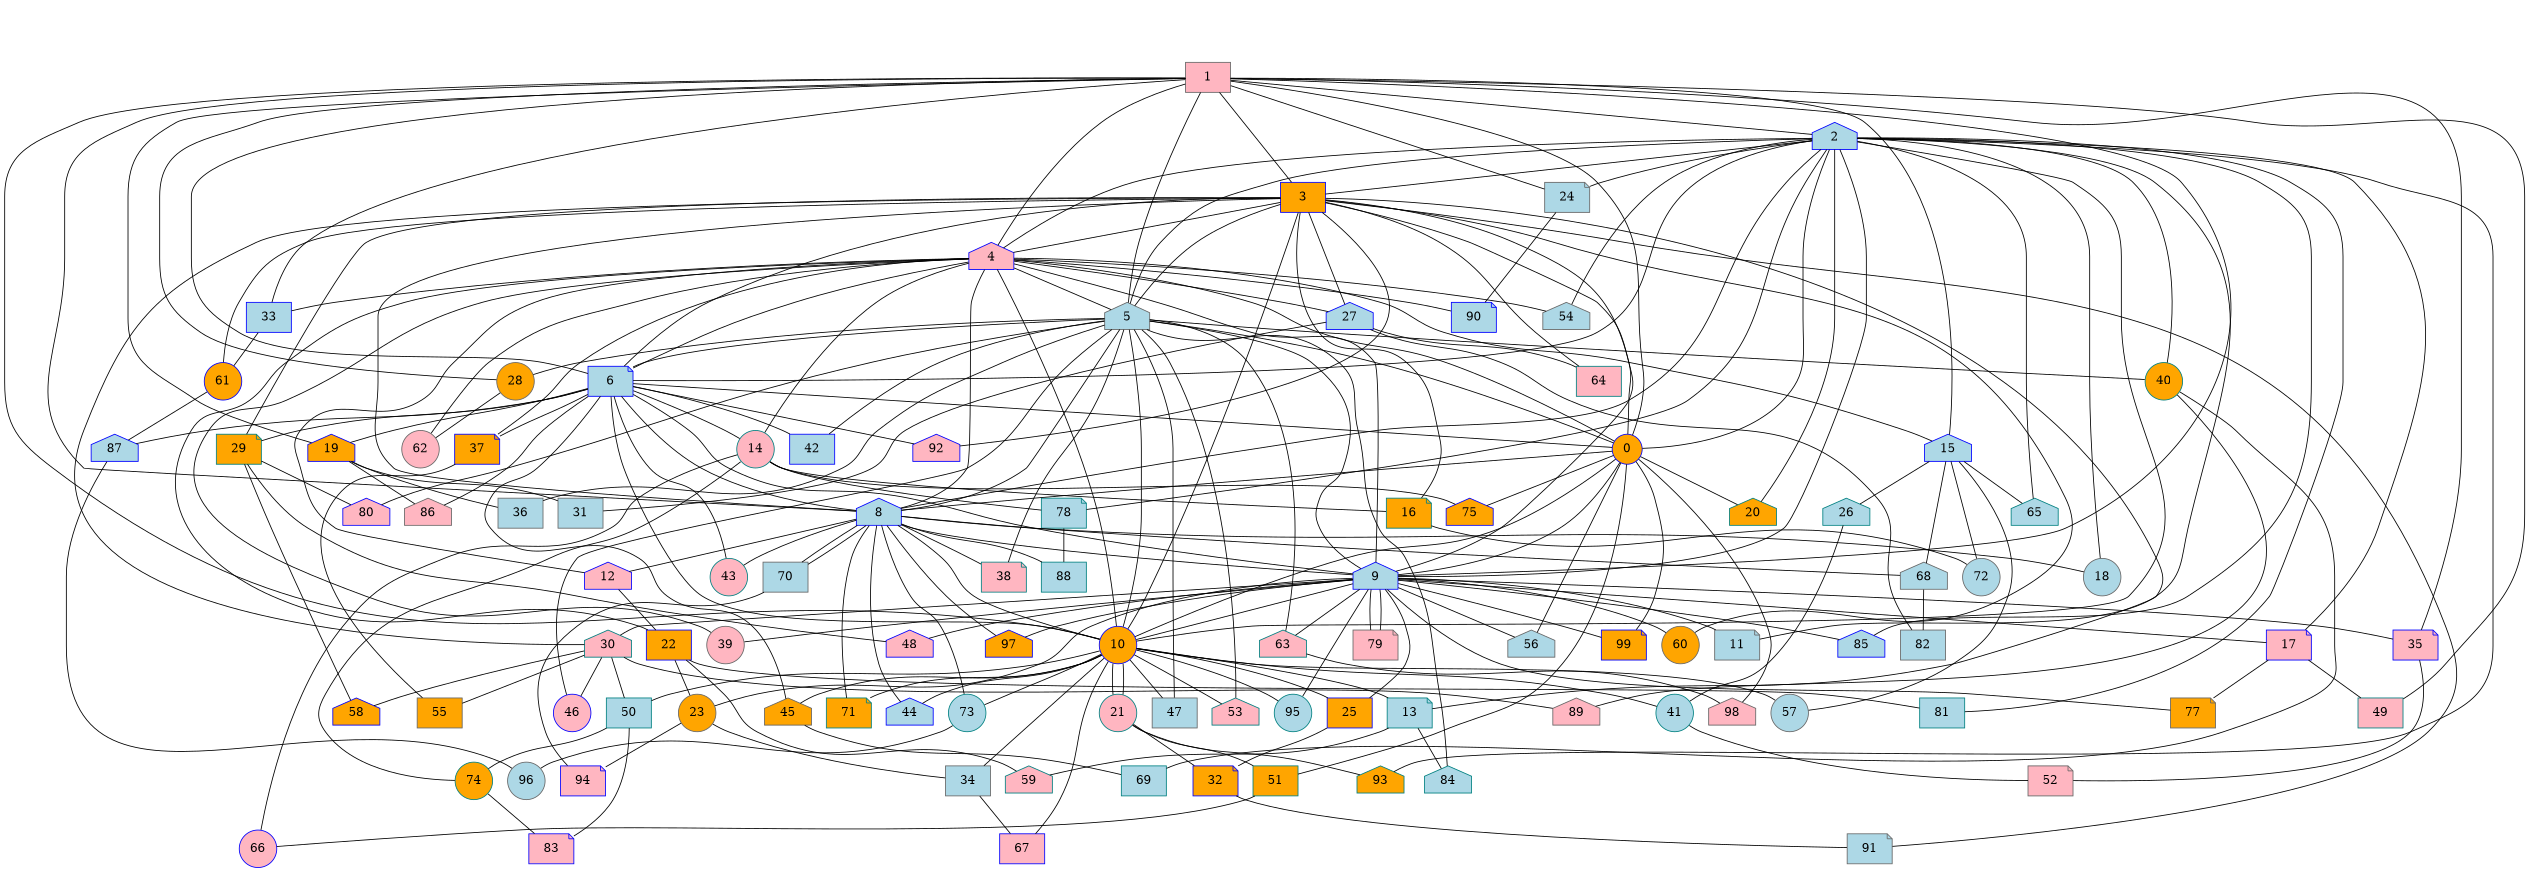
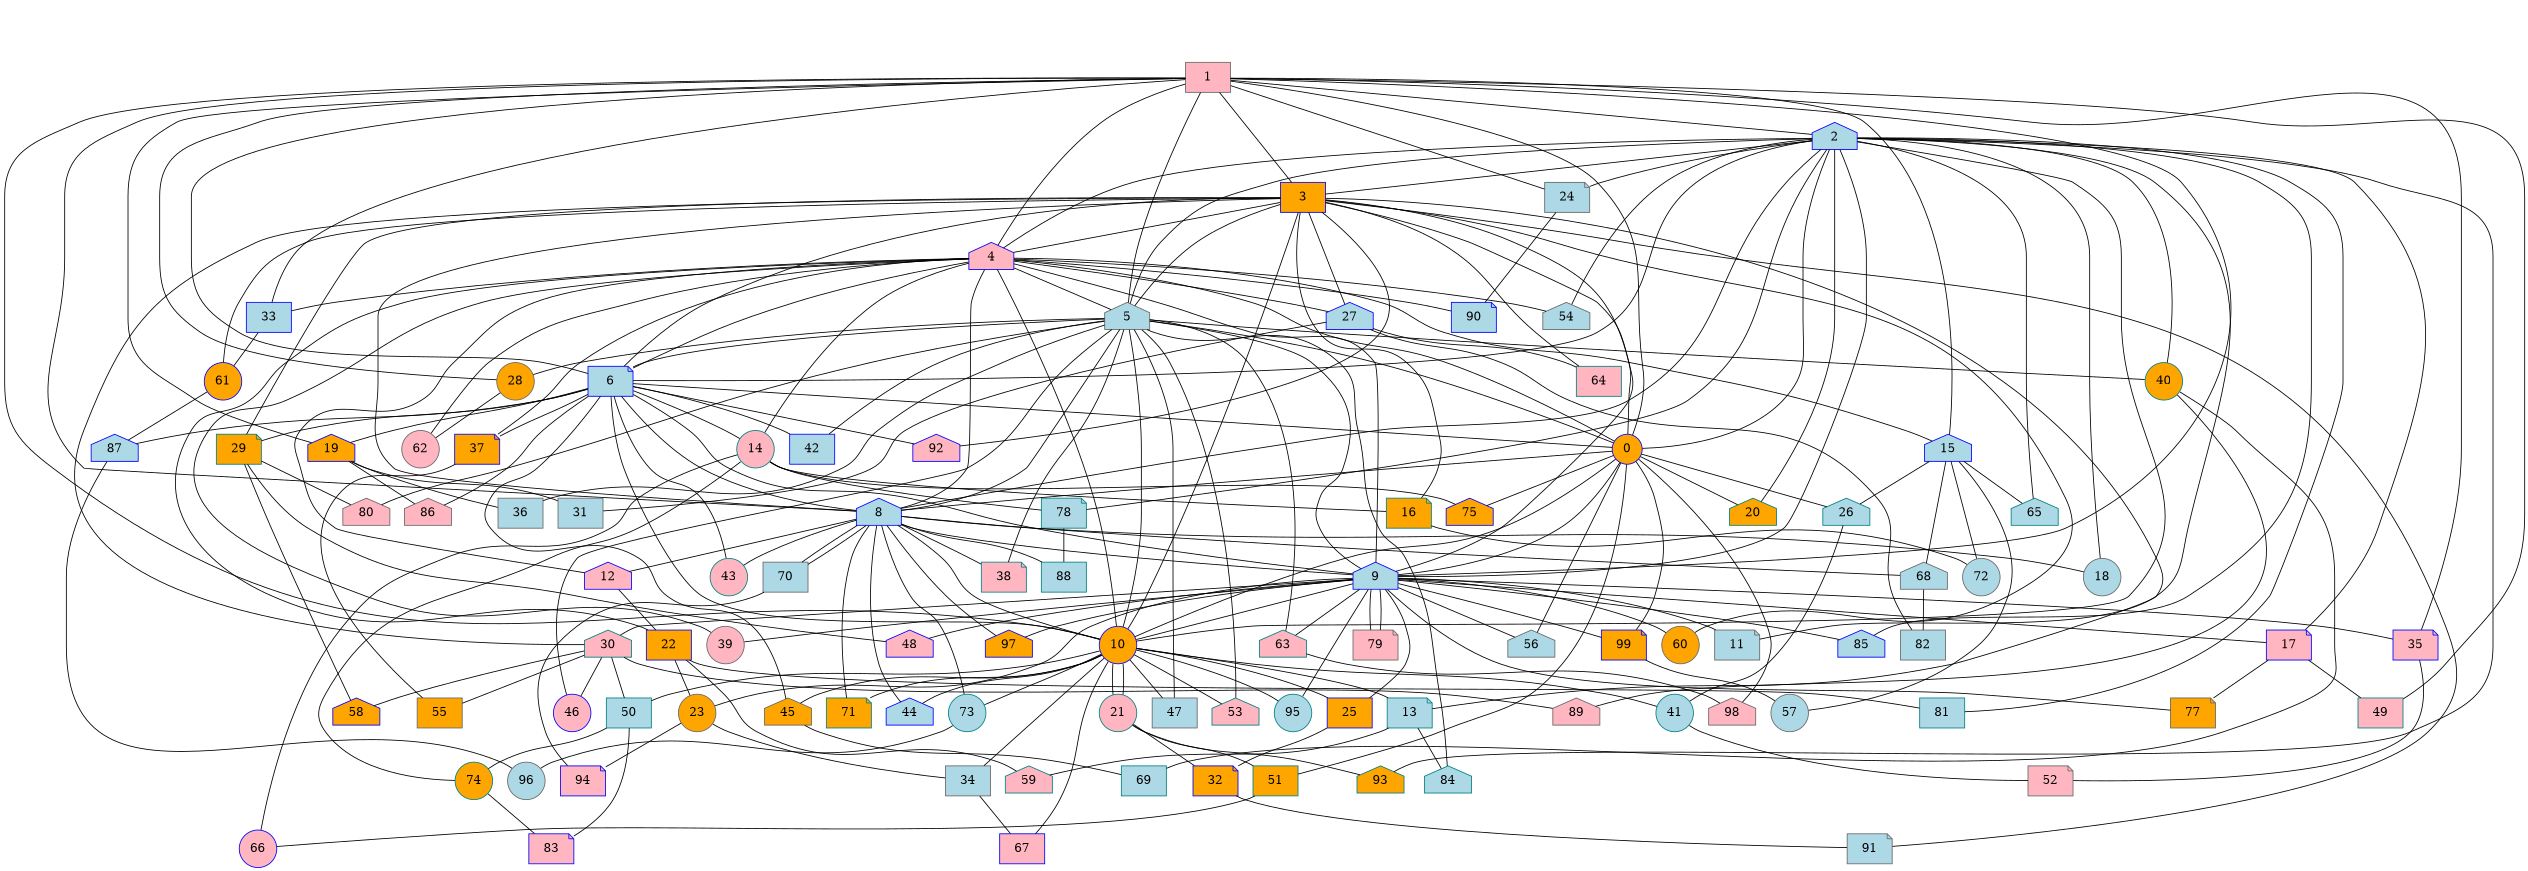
none -> (1734, 480)
(366, 513) -> (366, 513)
(1457, 669) -> (1711, 679)
